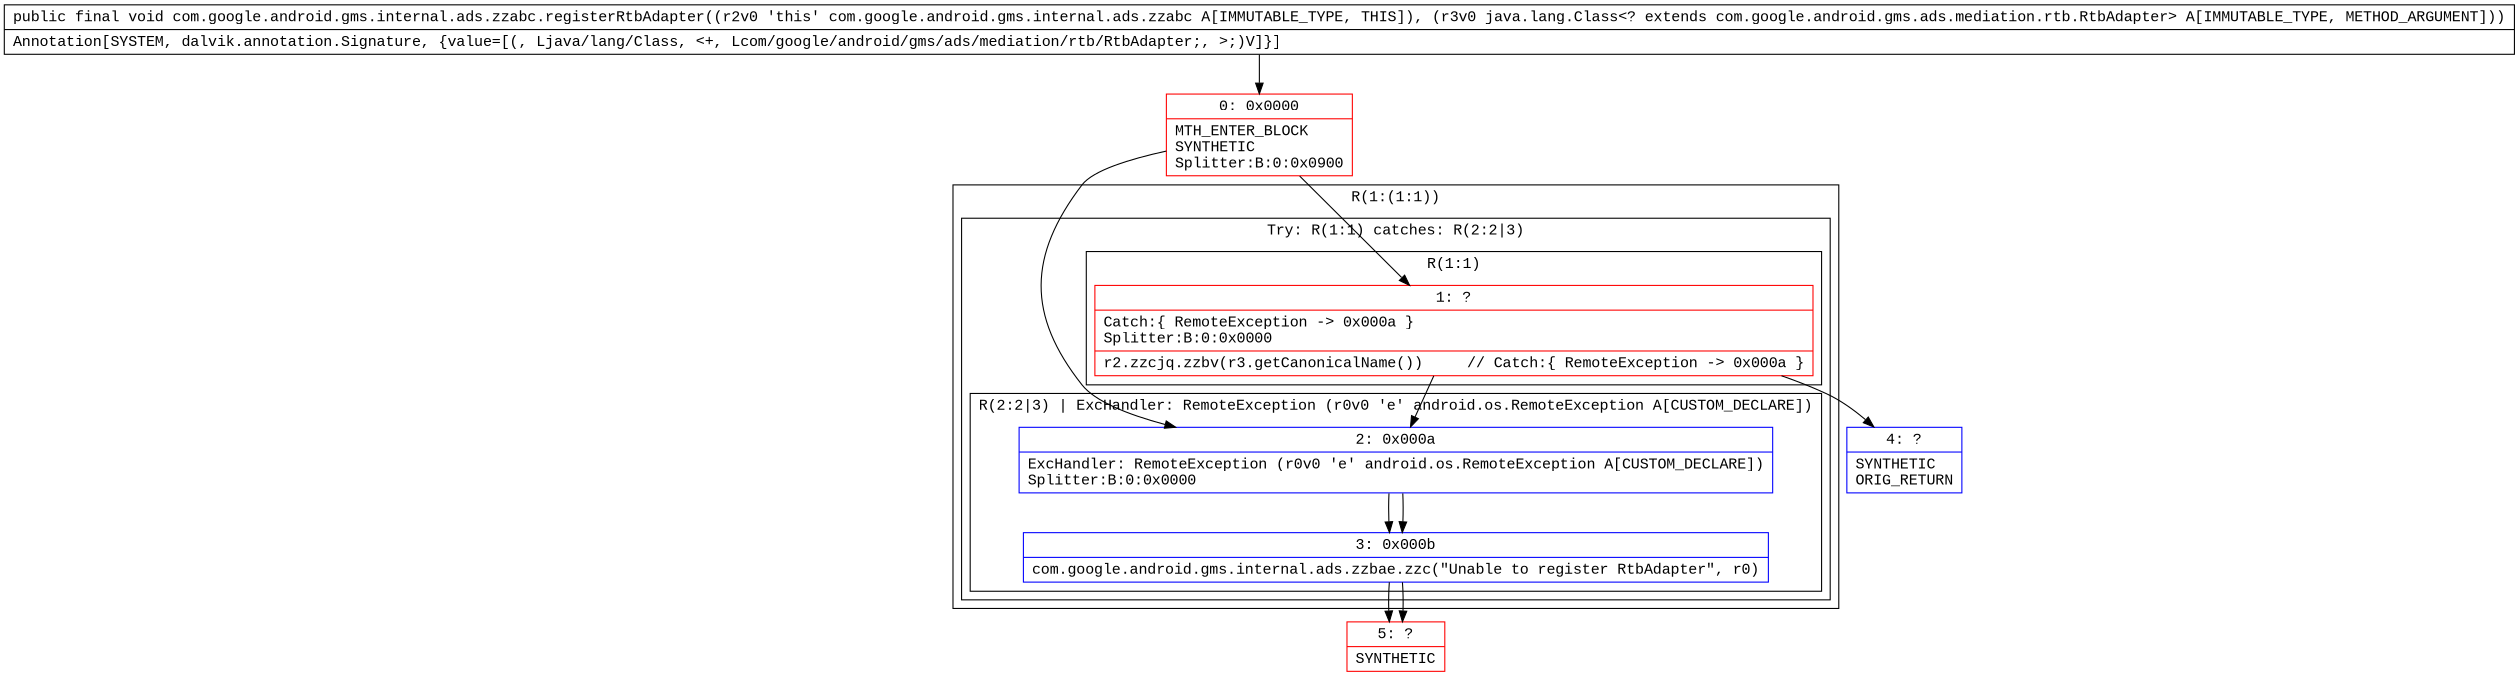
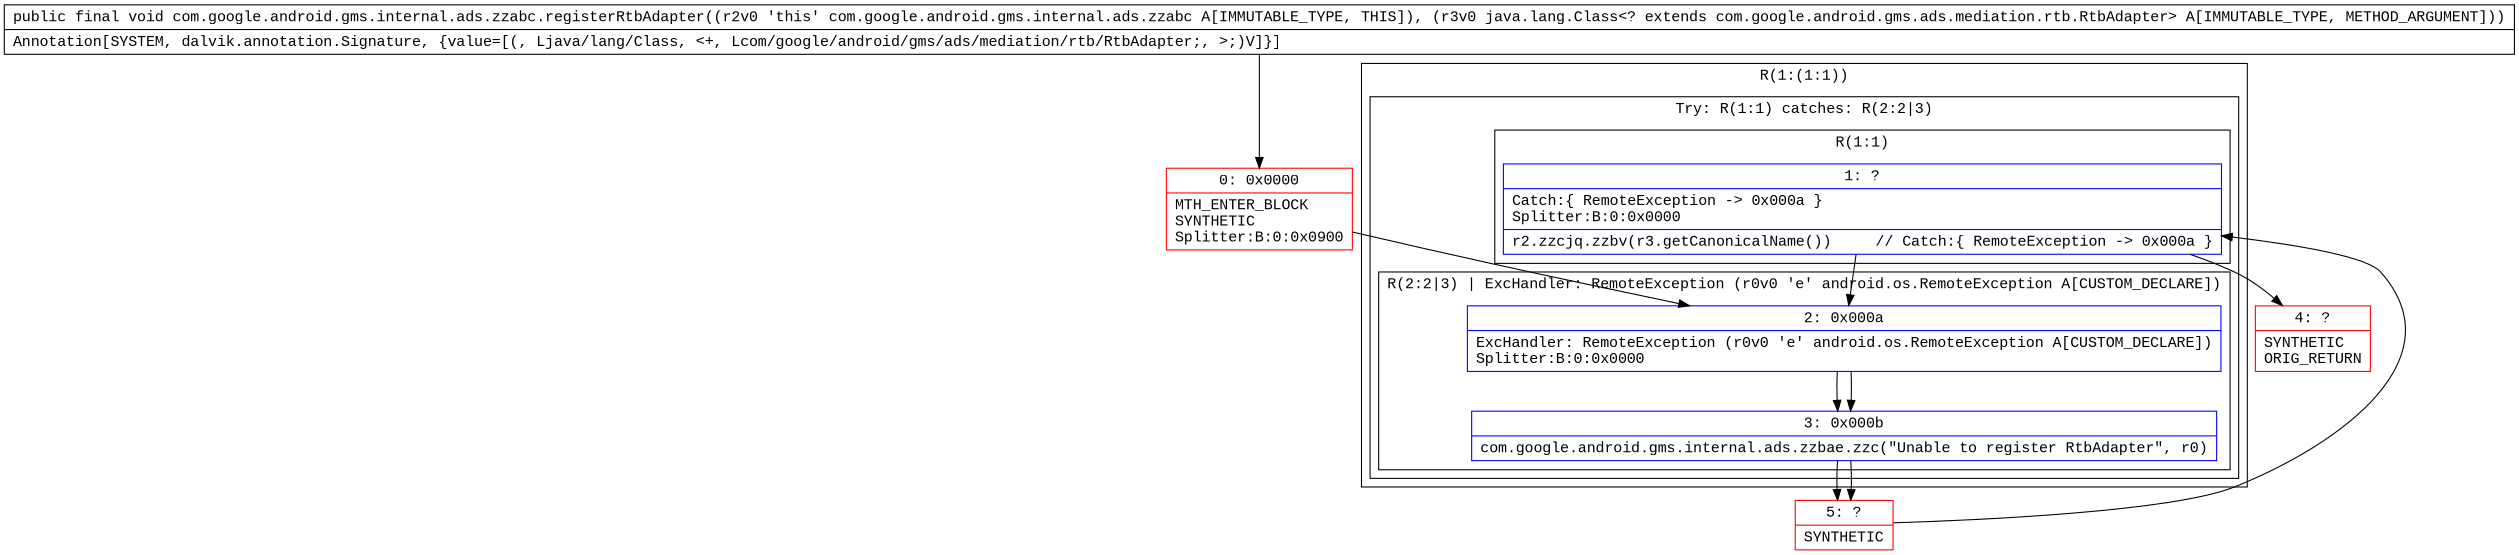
(1351, 227) -> (2287, 462)
(1454, 331) -> (1862, 209)
(1904, 460) -> (2313, 339)
